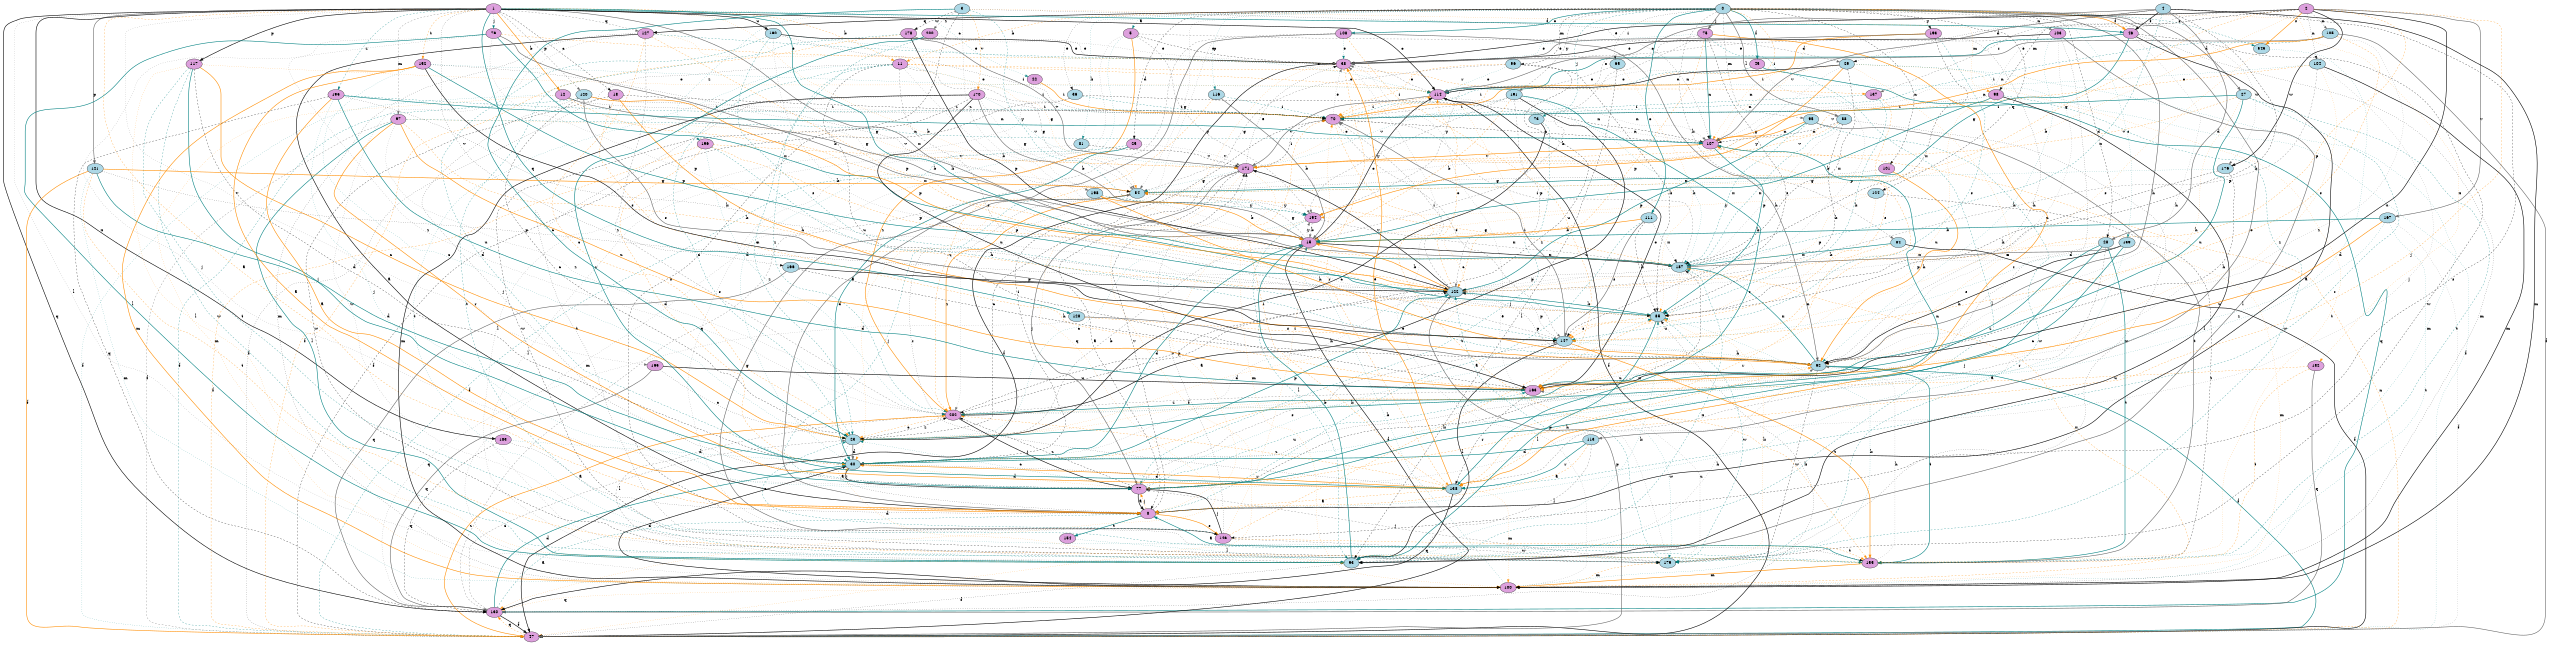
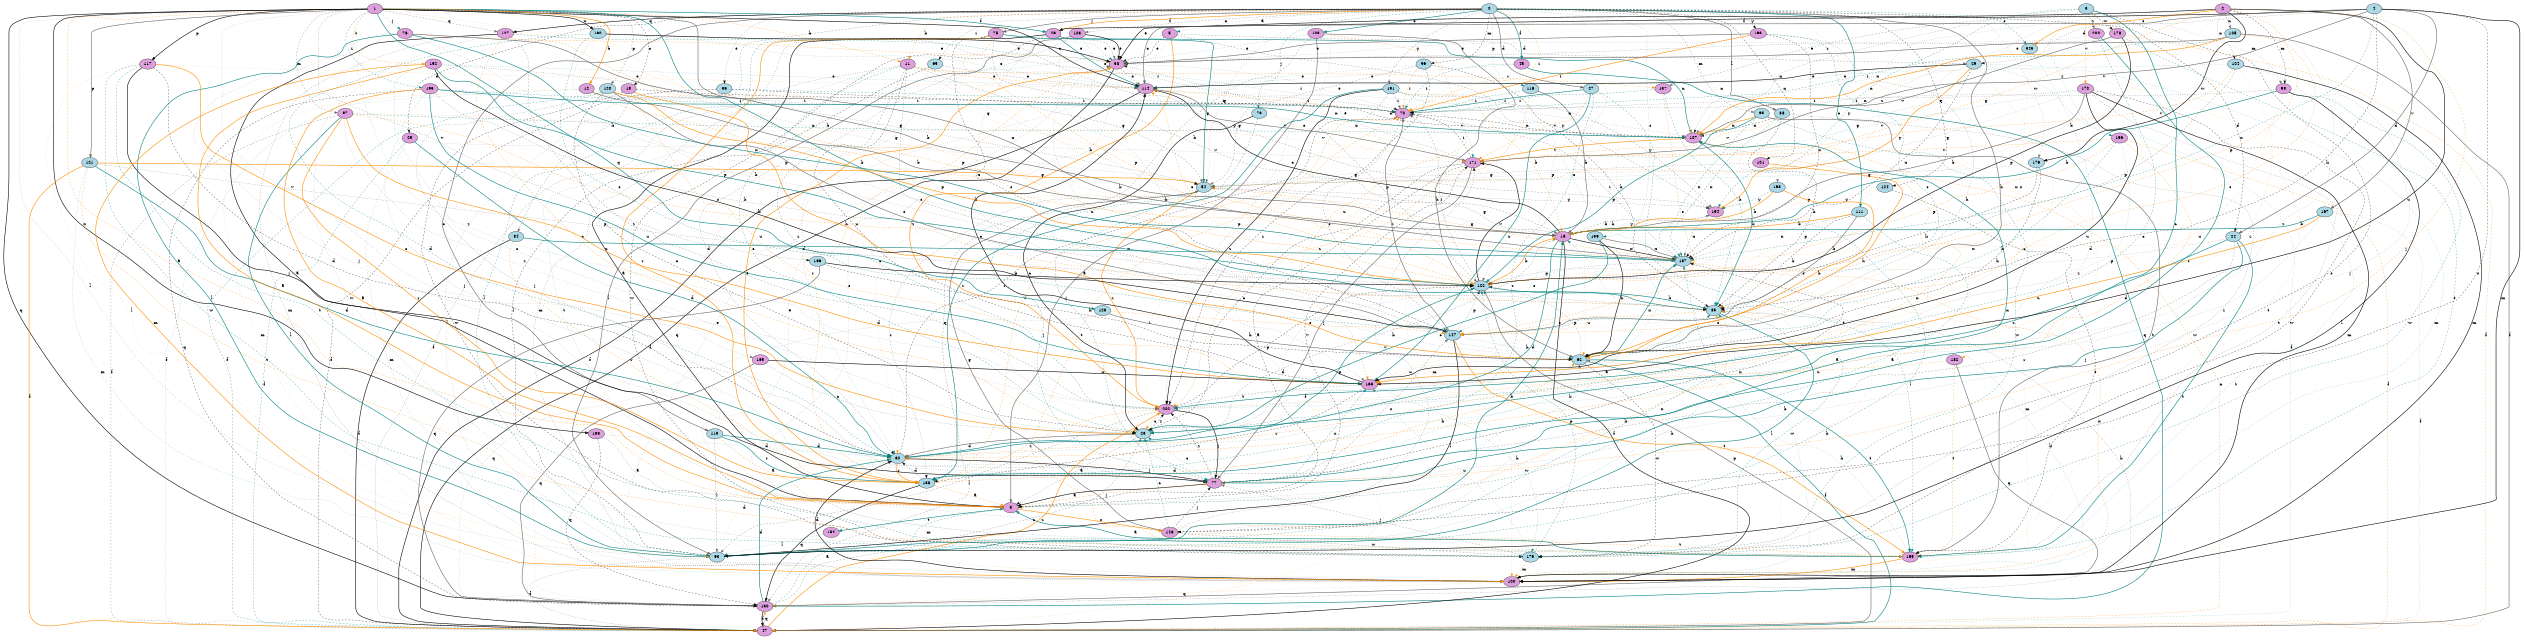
(1506, 18) -> (2193, 33)
(1035, 79) -> none
(1081, 144) -> none
(2106, 243) -> (2233, 237)
(1174, 403) -> (1243, 397)
(572, 409) -> (537, 354)
(1195, 495) -> (1191, 509)
